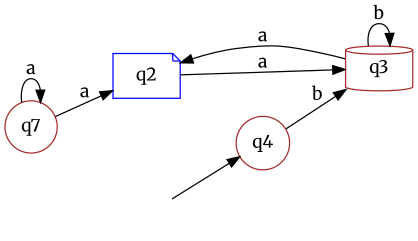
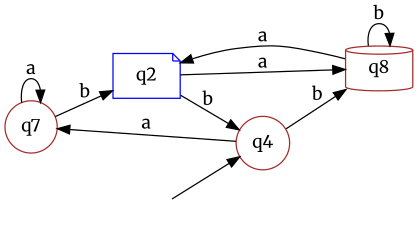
(379, 68) -> (379, 68)
(85, 93) -> (85, 93)
none -> (205, 109)
none -> (153, 135)
